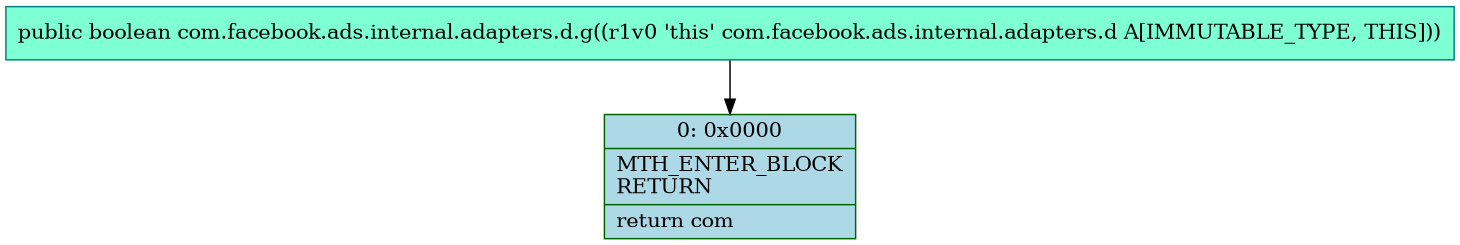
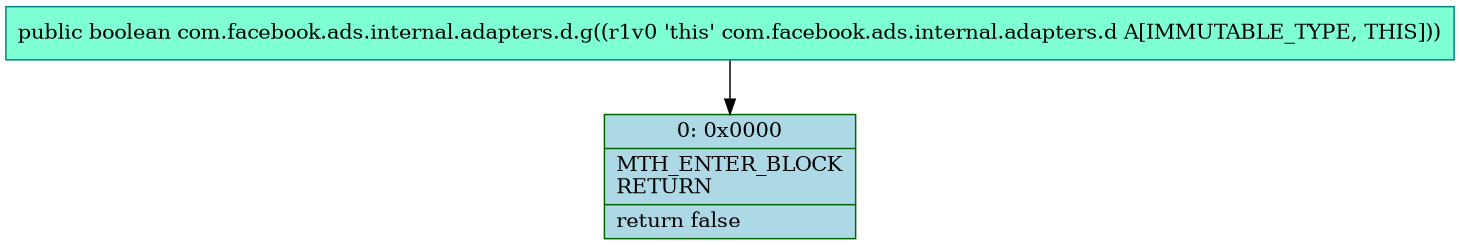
(675, 221) -> (679, 221)
